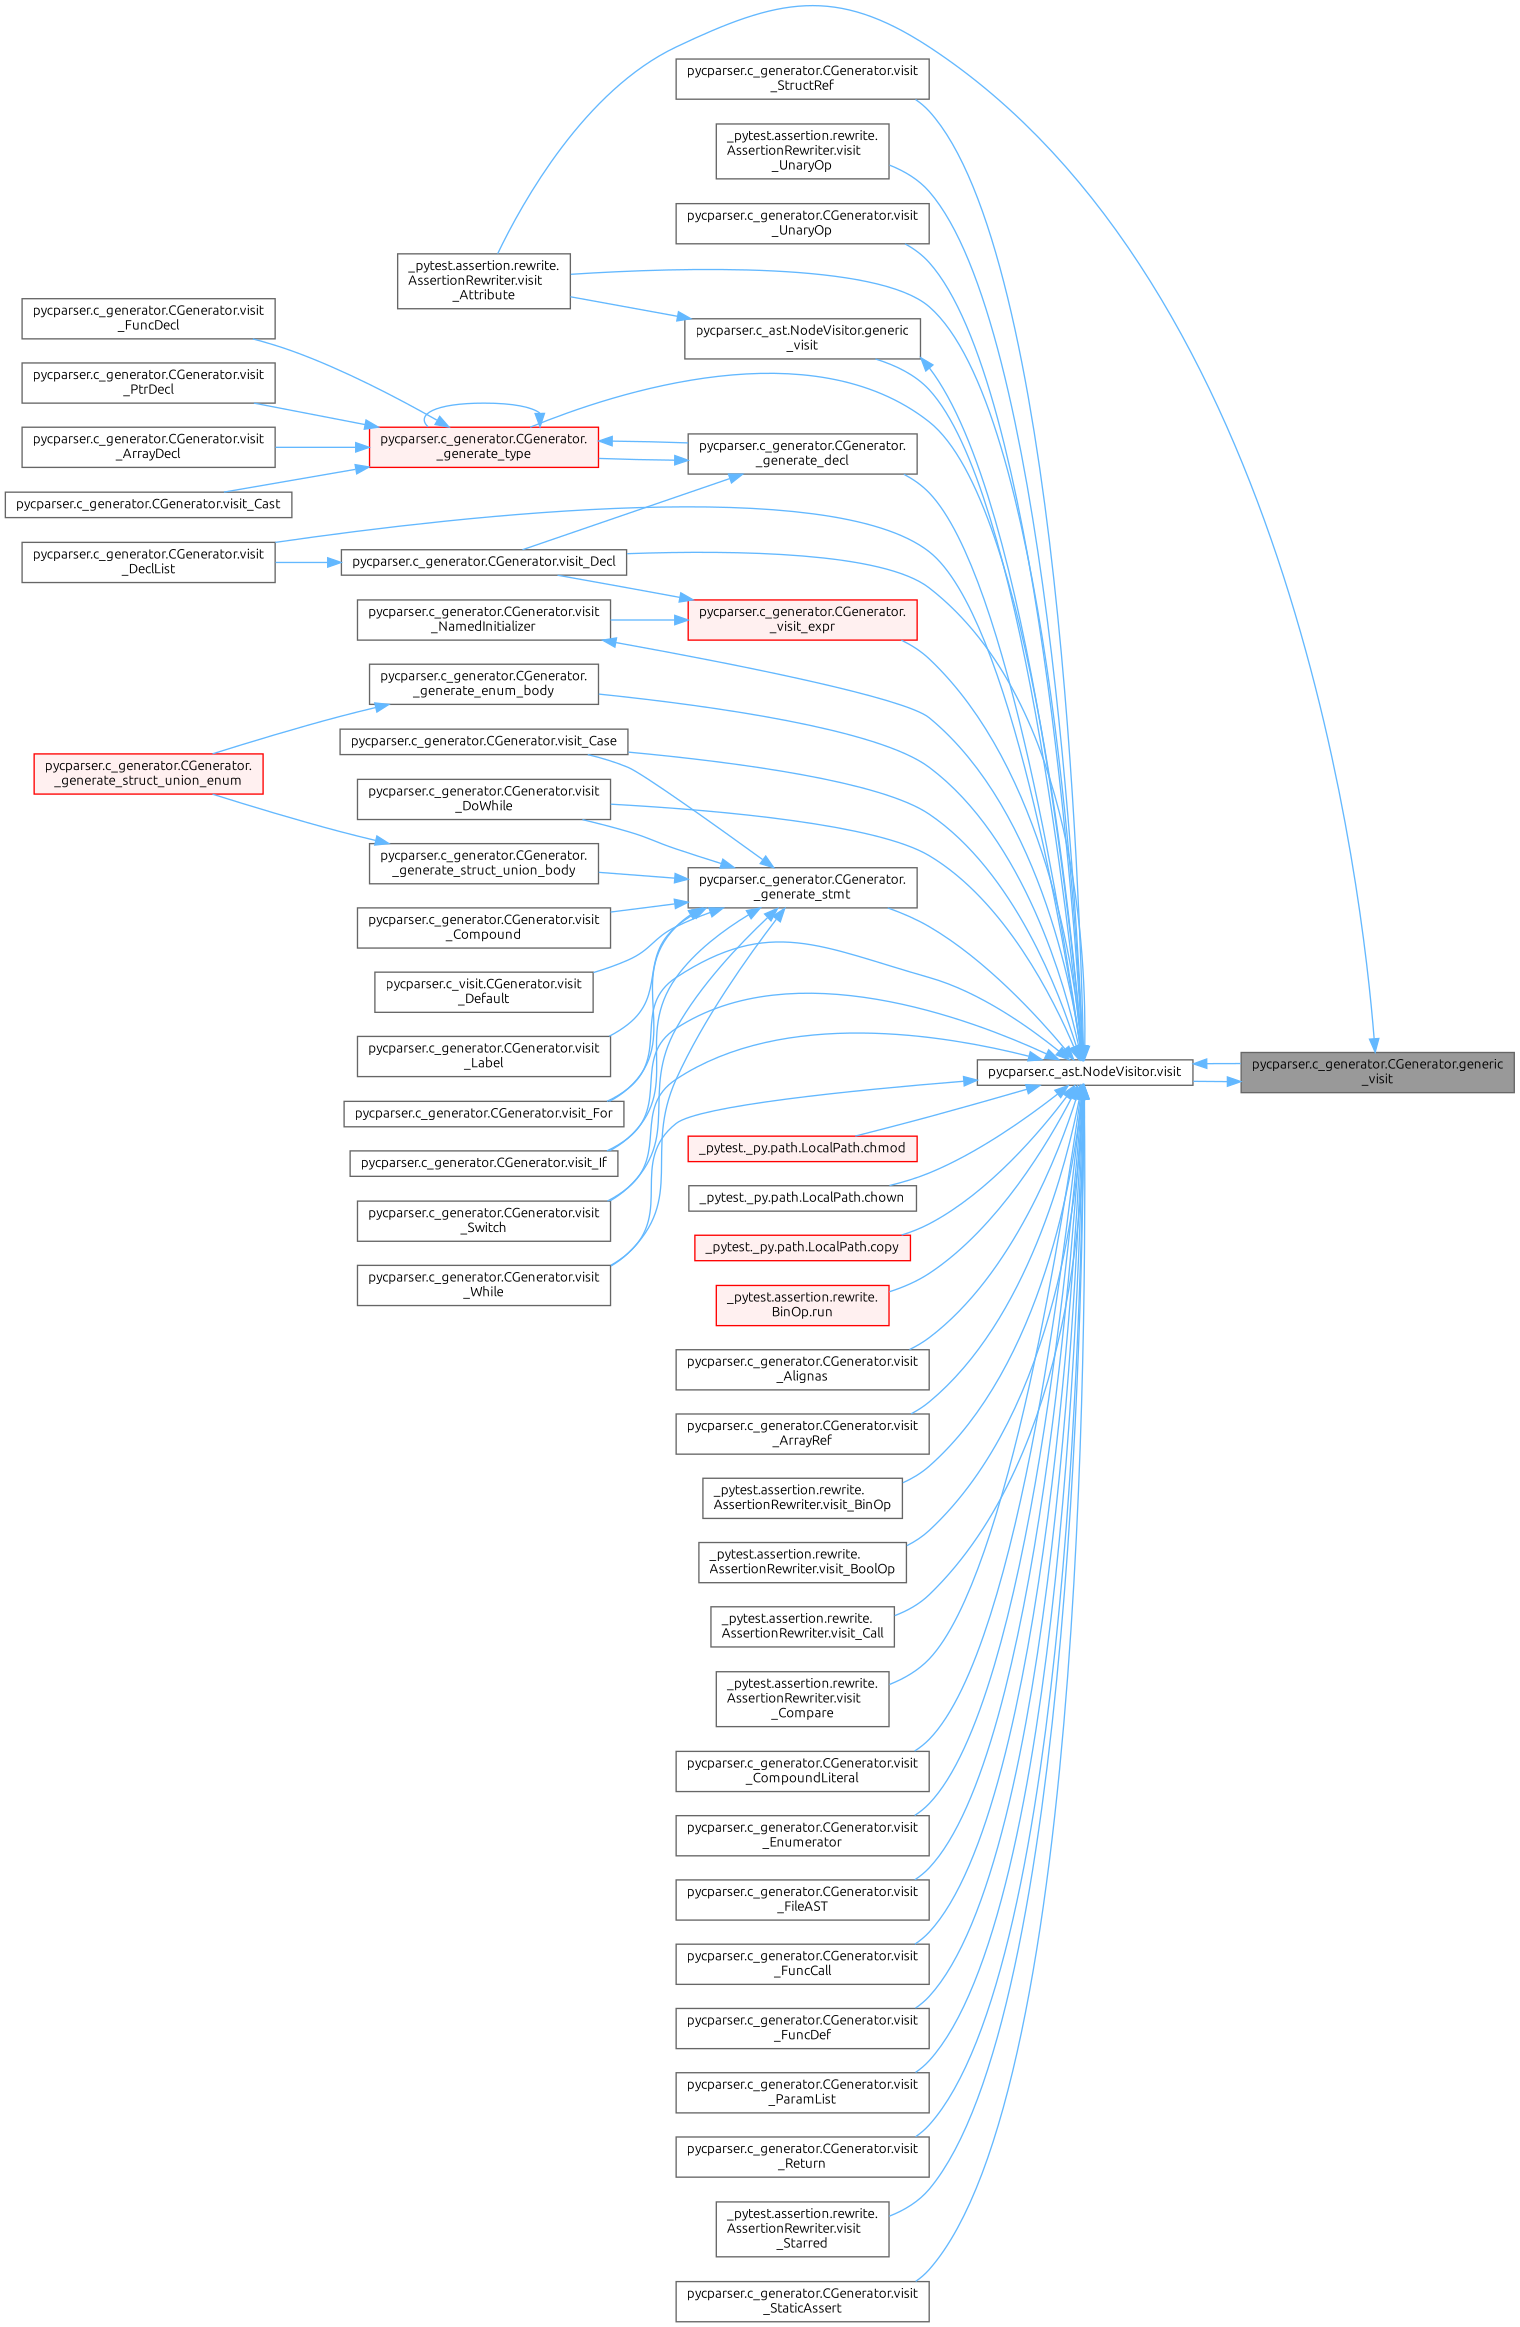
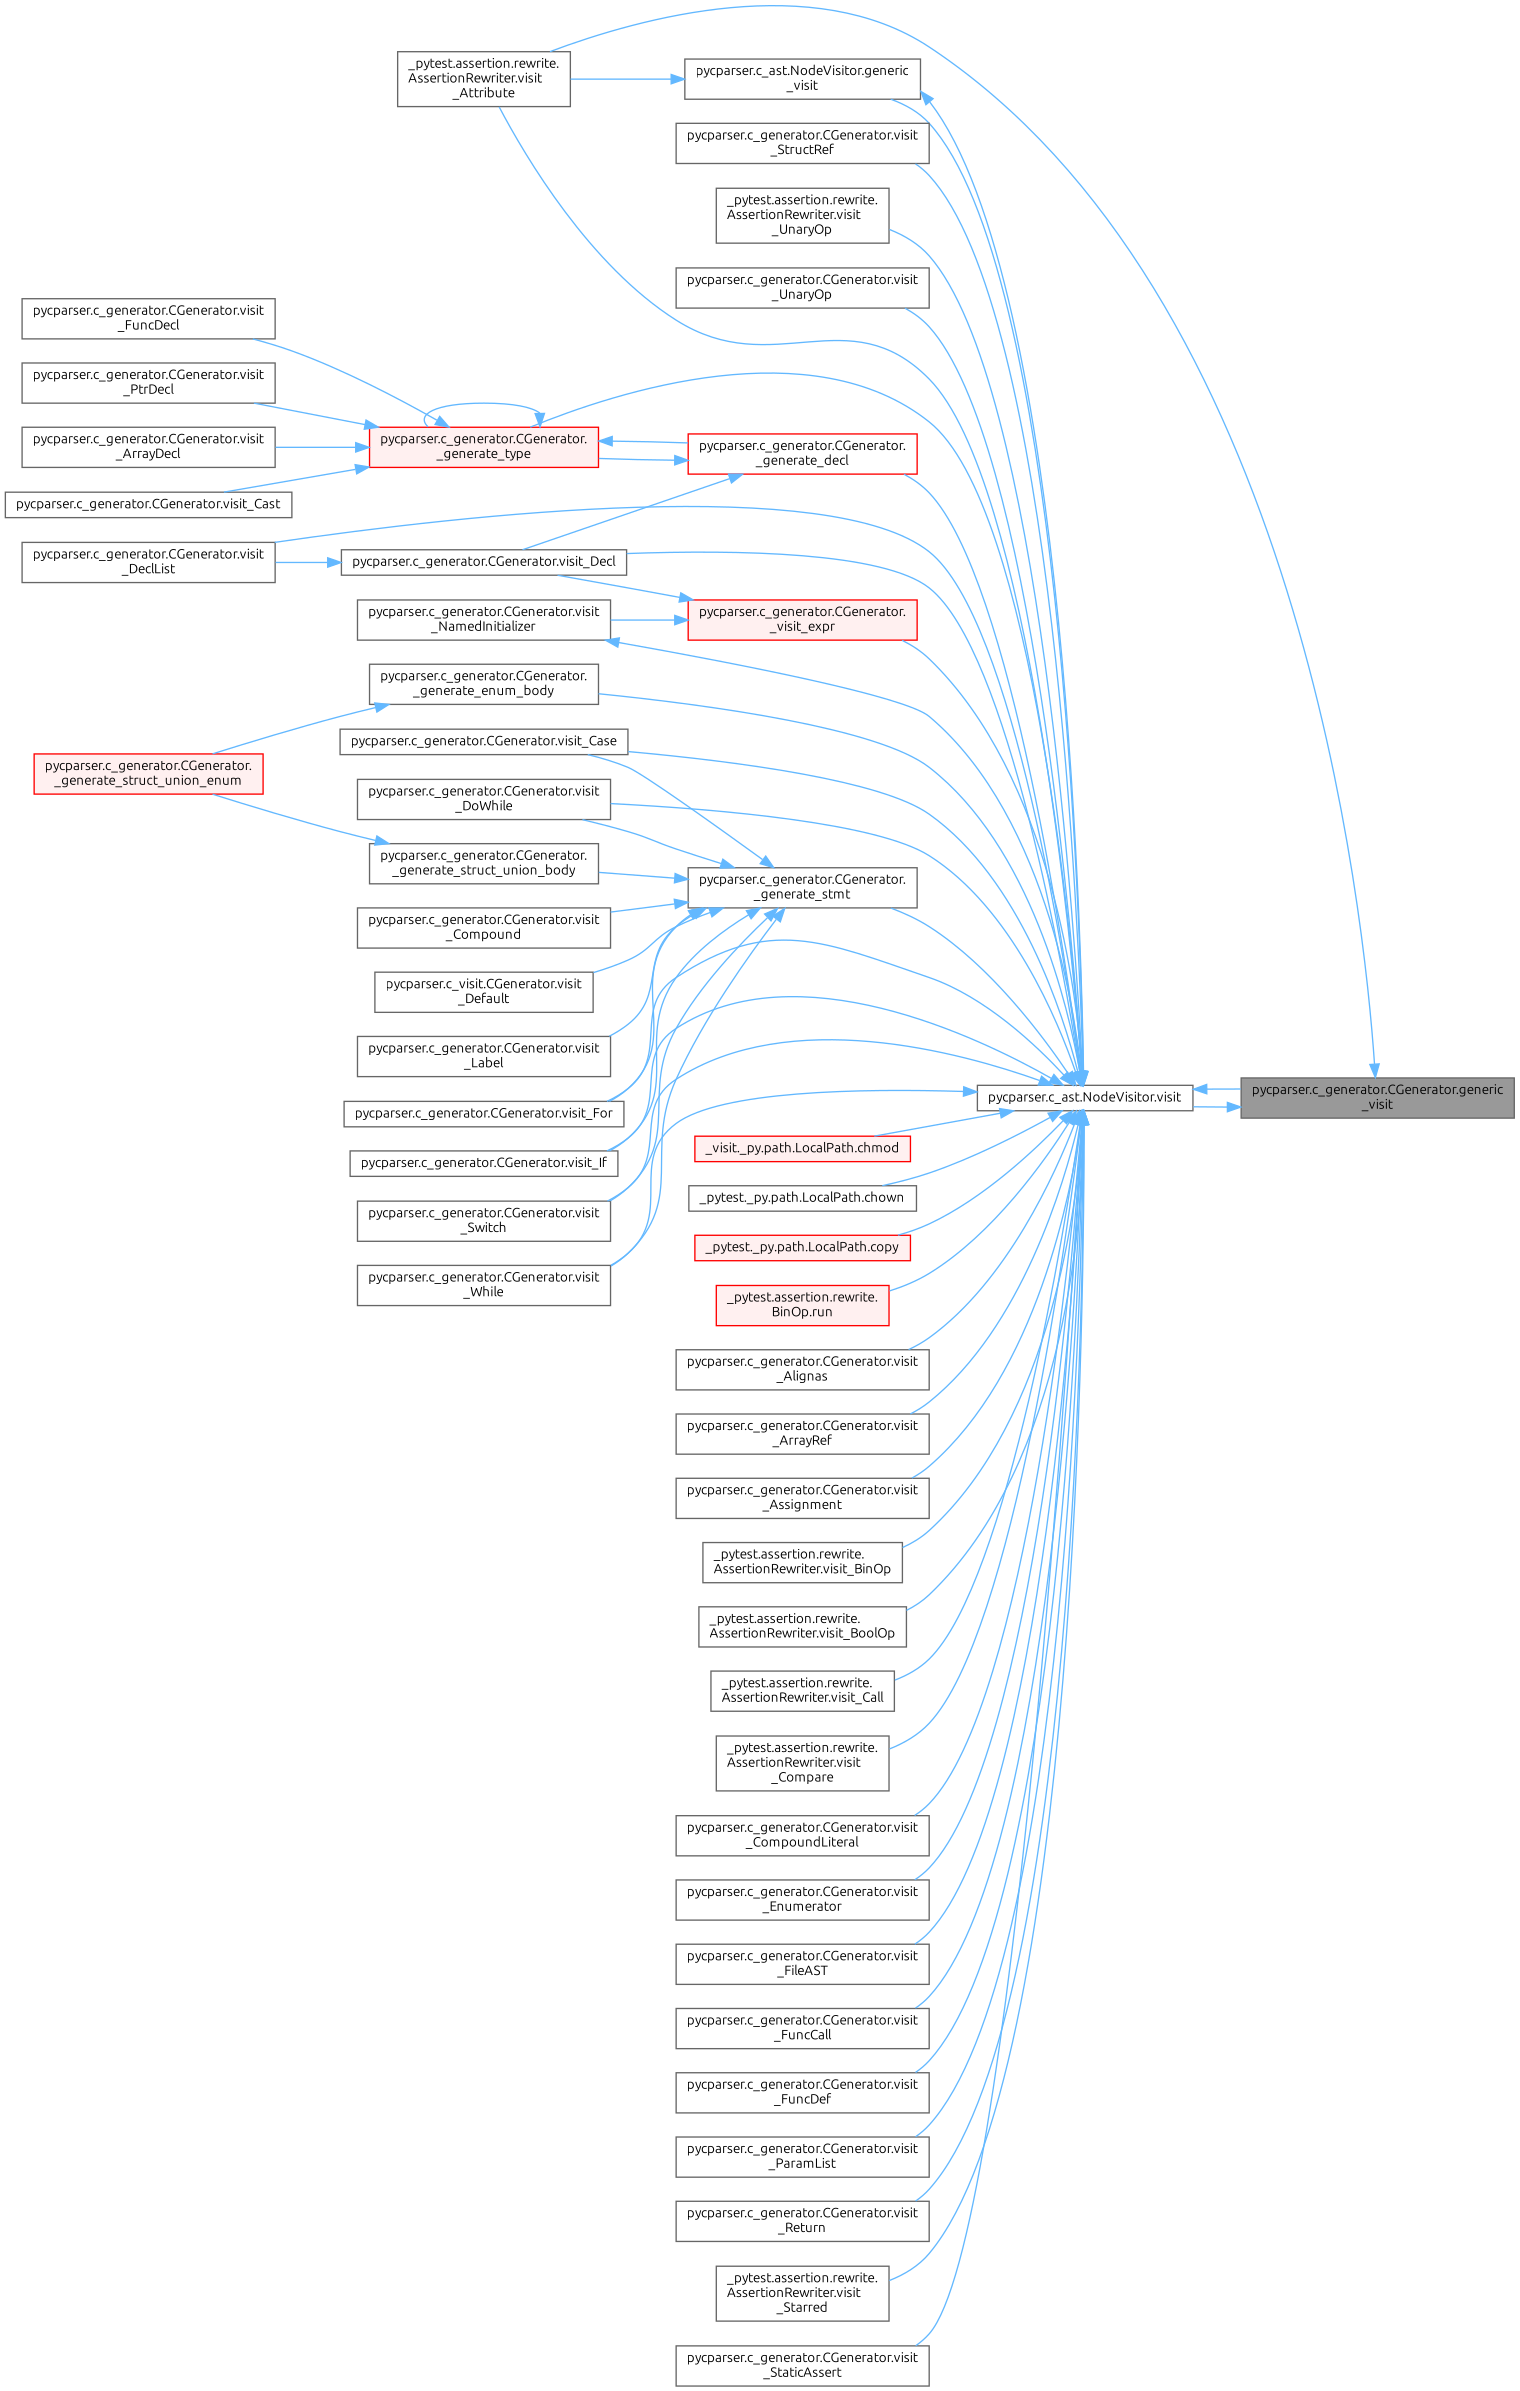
(803, 454) -> (803, 454)
(803, 1149) -> (803, 1149)
none -> (803, 1498)
